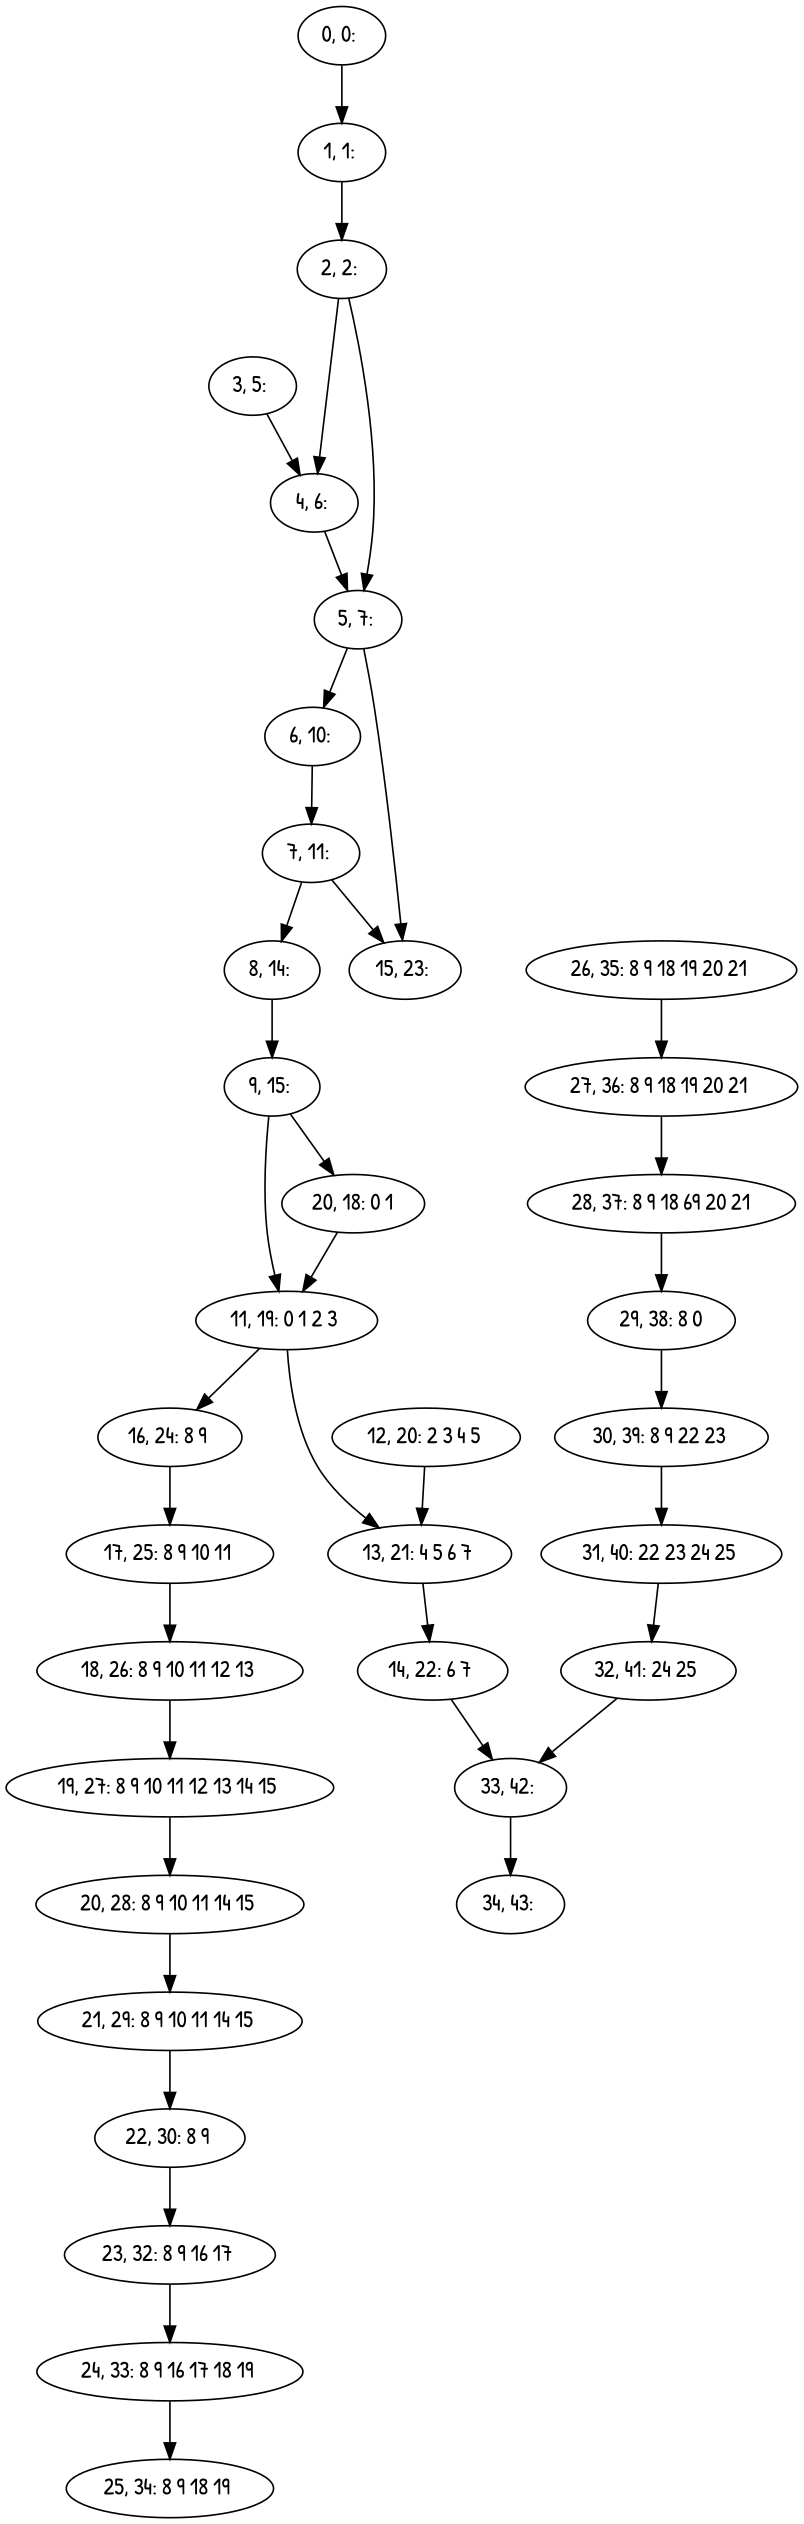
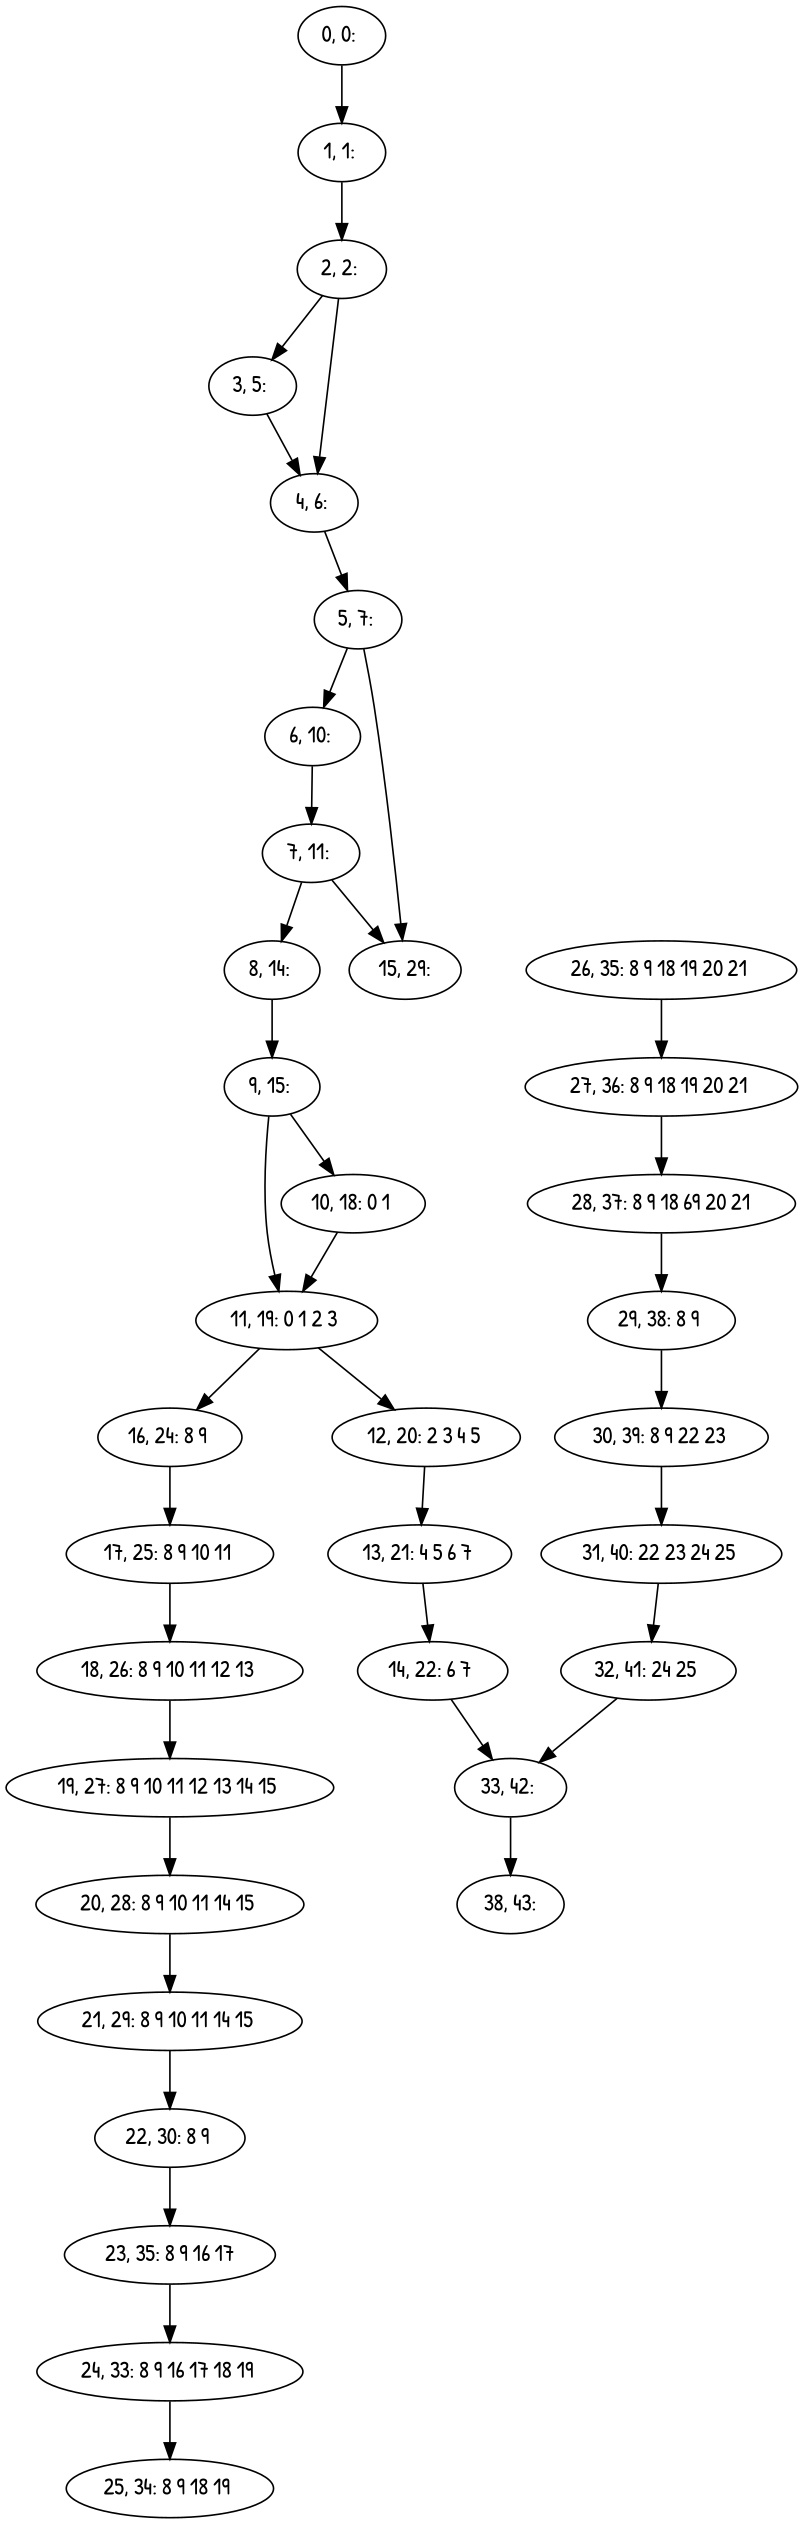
(371, 436) -> (302, 321)
(405, 970) -> (405, 970)
(353, 1204) -> (353, 1204)
(661, 1320) -> (661, 1320)
(307, 1444) -> (350, 1373)
(511, 1904) -> (511, 1904)
(170, 2255) -> (170, 2255)
